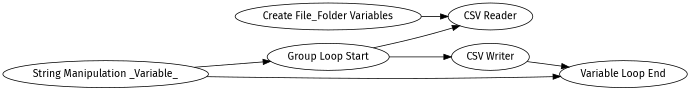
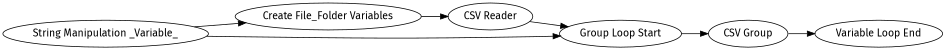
(413, 39) -> (545, 24)
(490, 57) -> (748, 34)
(380, 78) -> (216, 25)
